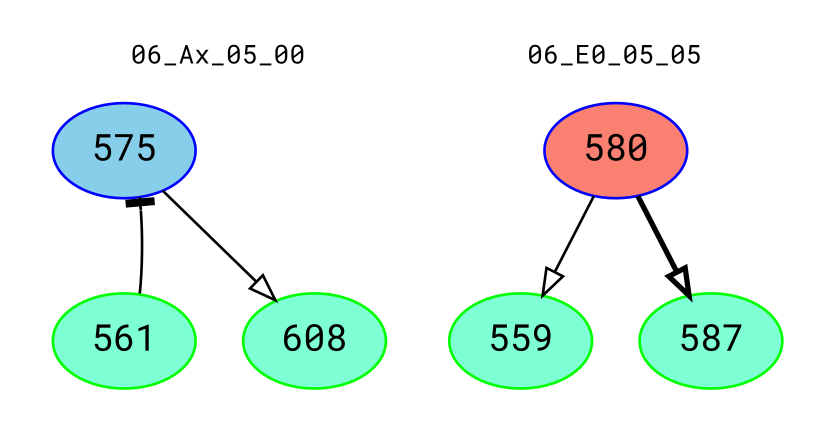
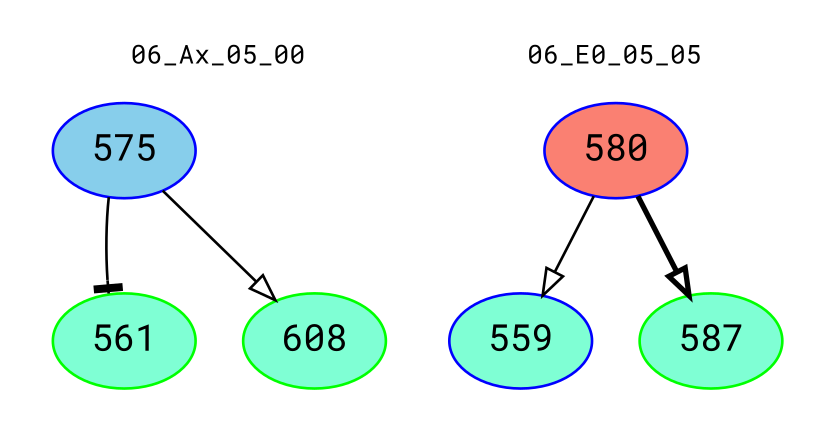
(142, 252) -> (106, 239)
(521, 341) -> (521, 341)
